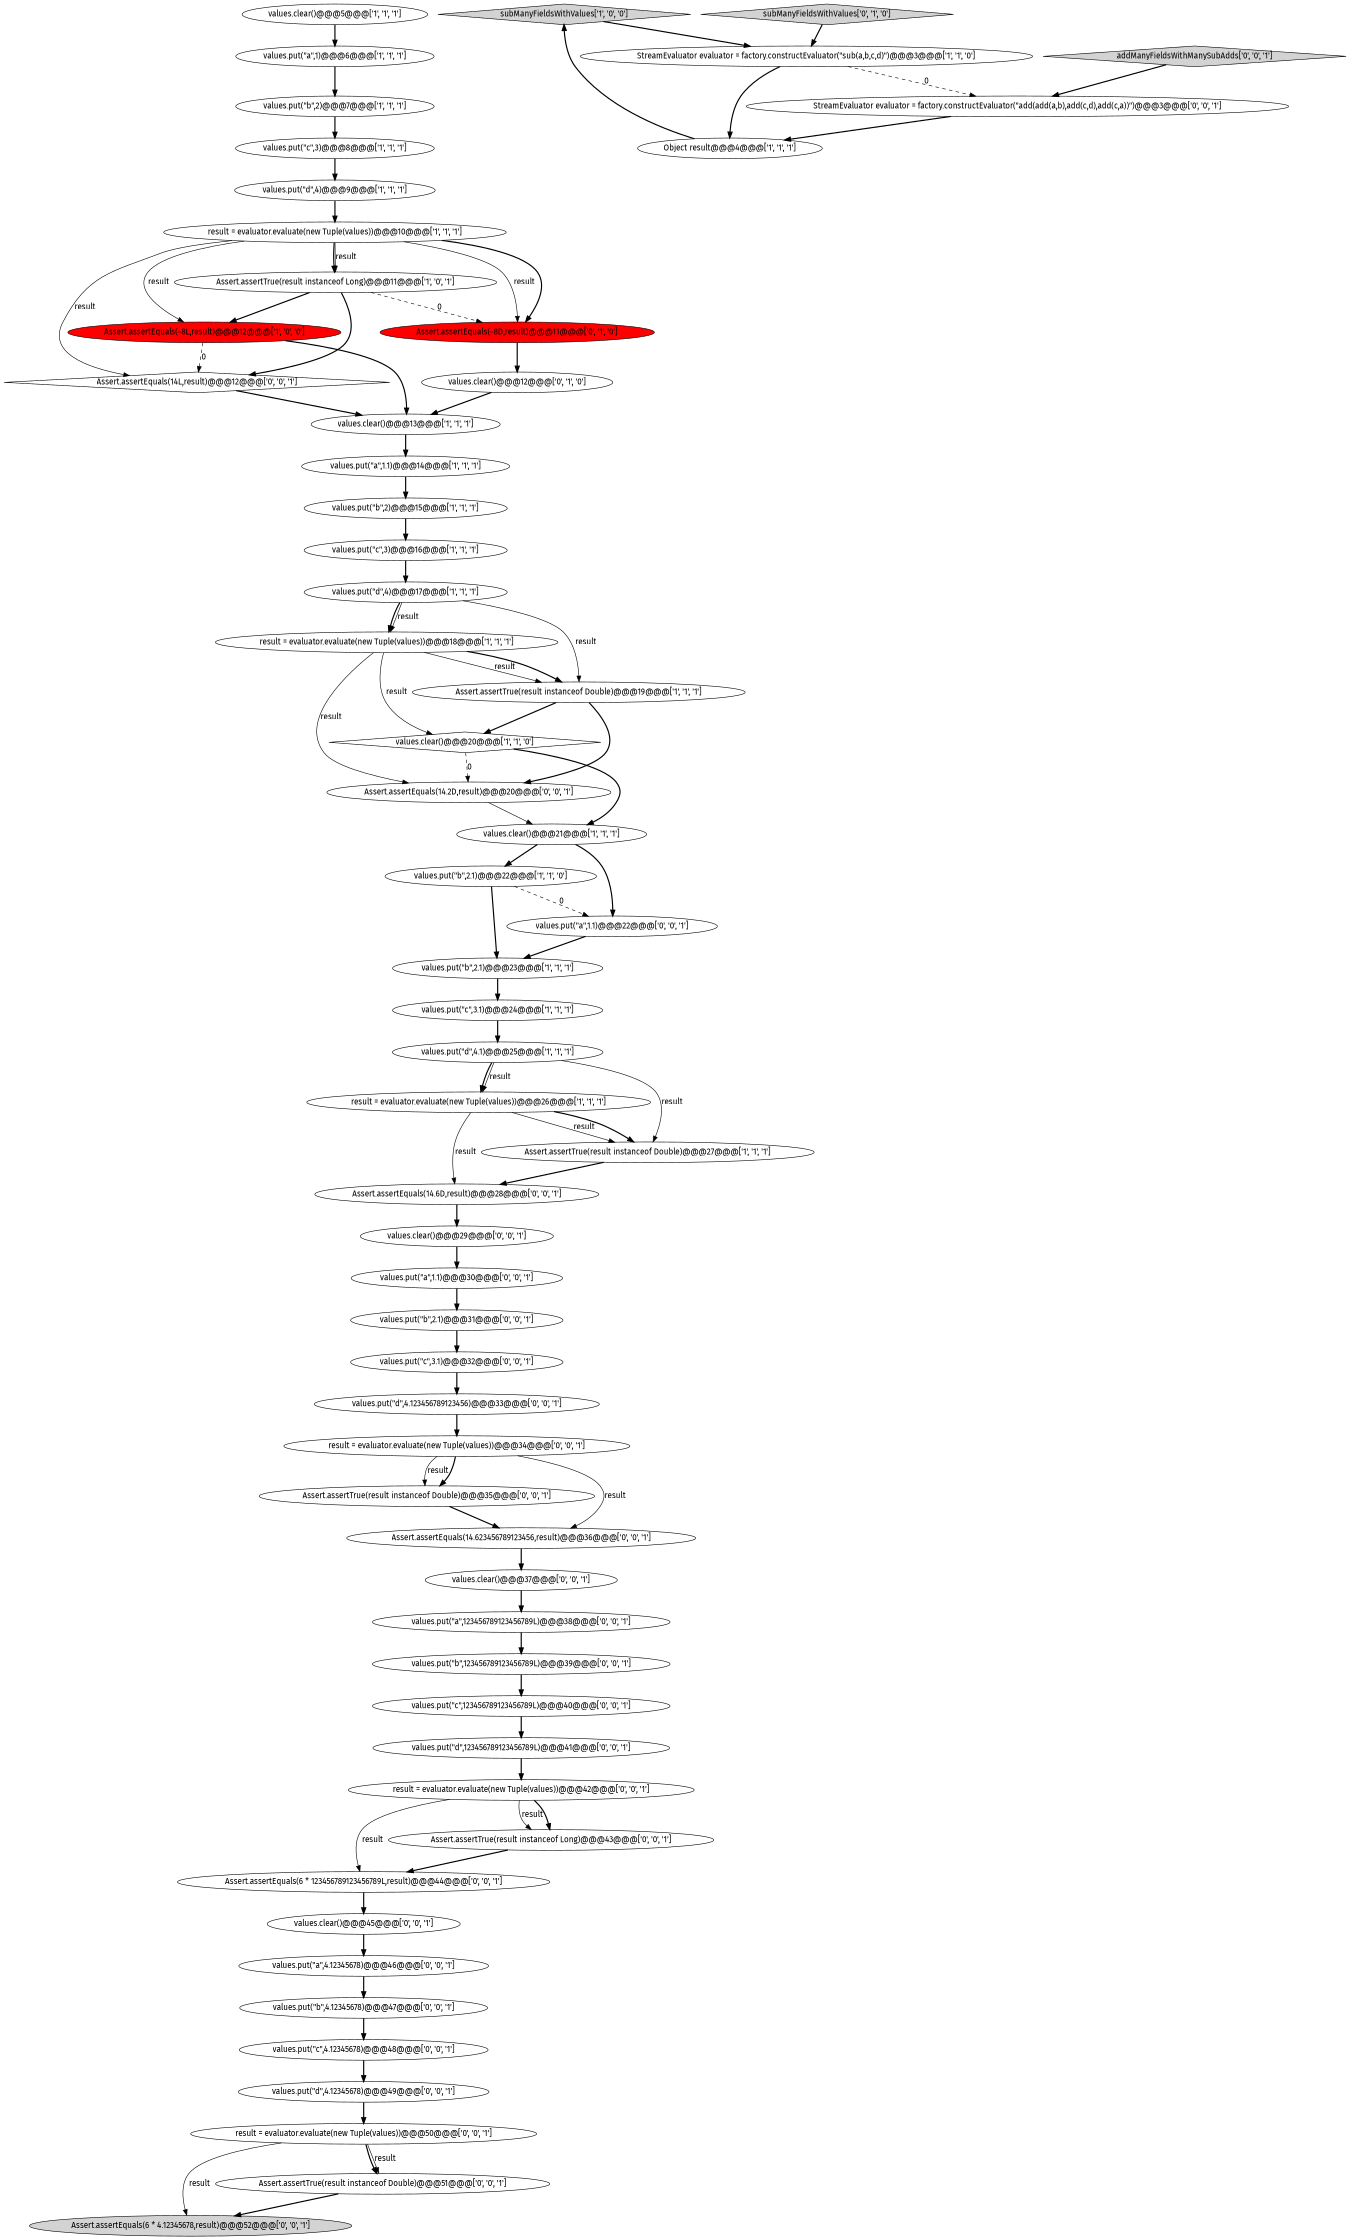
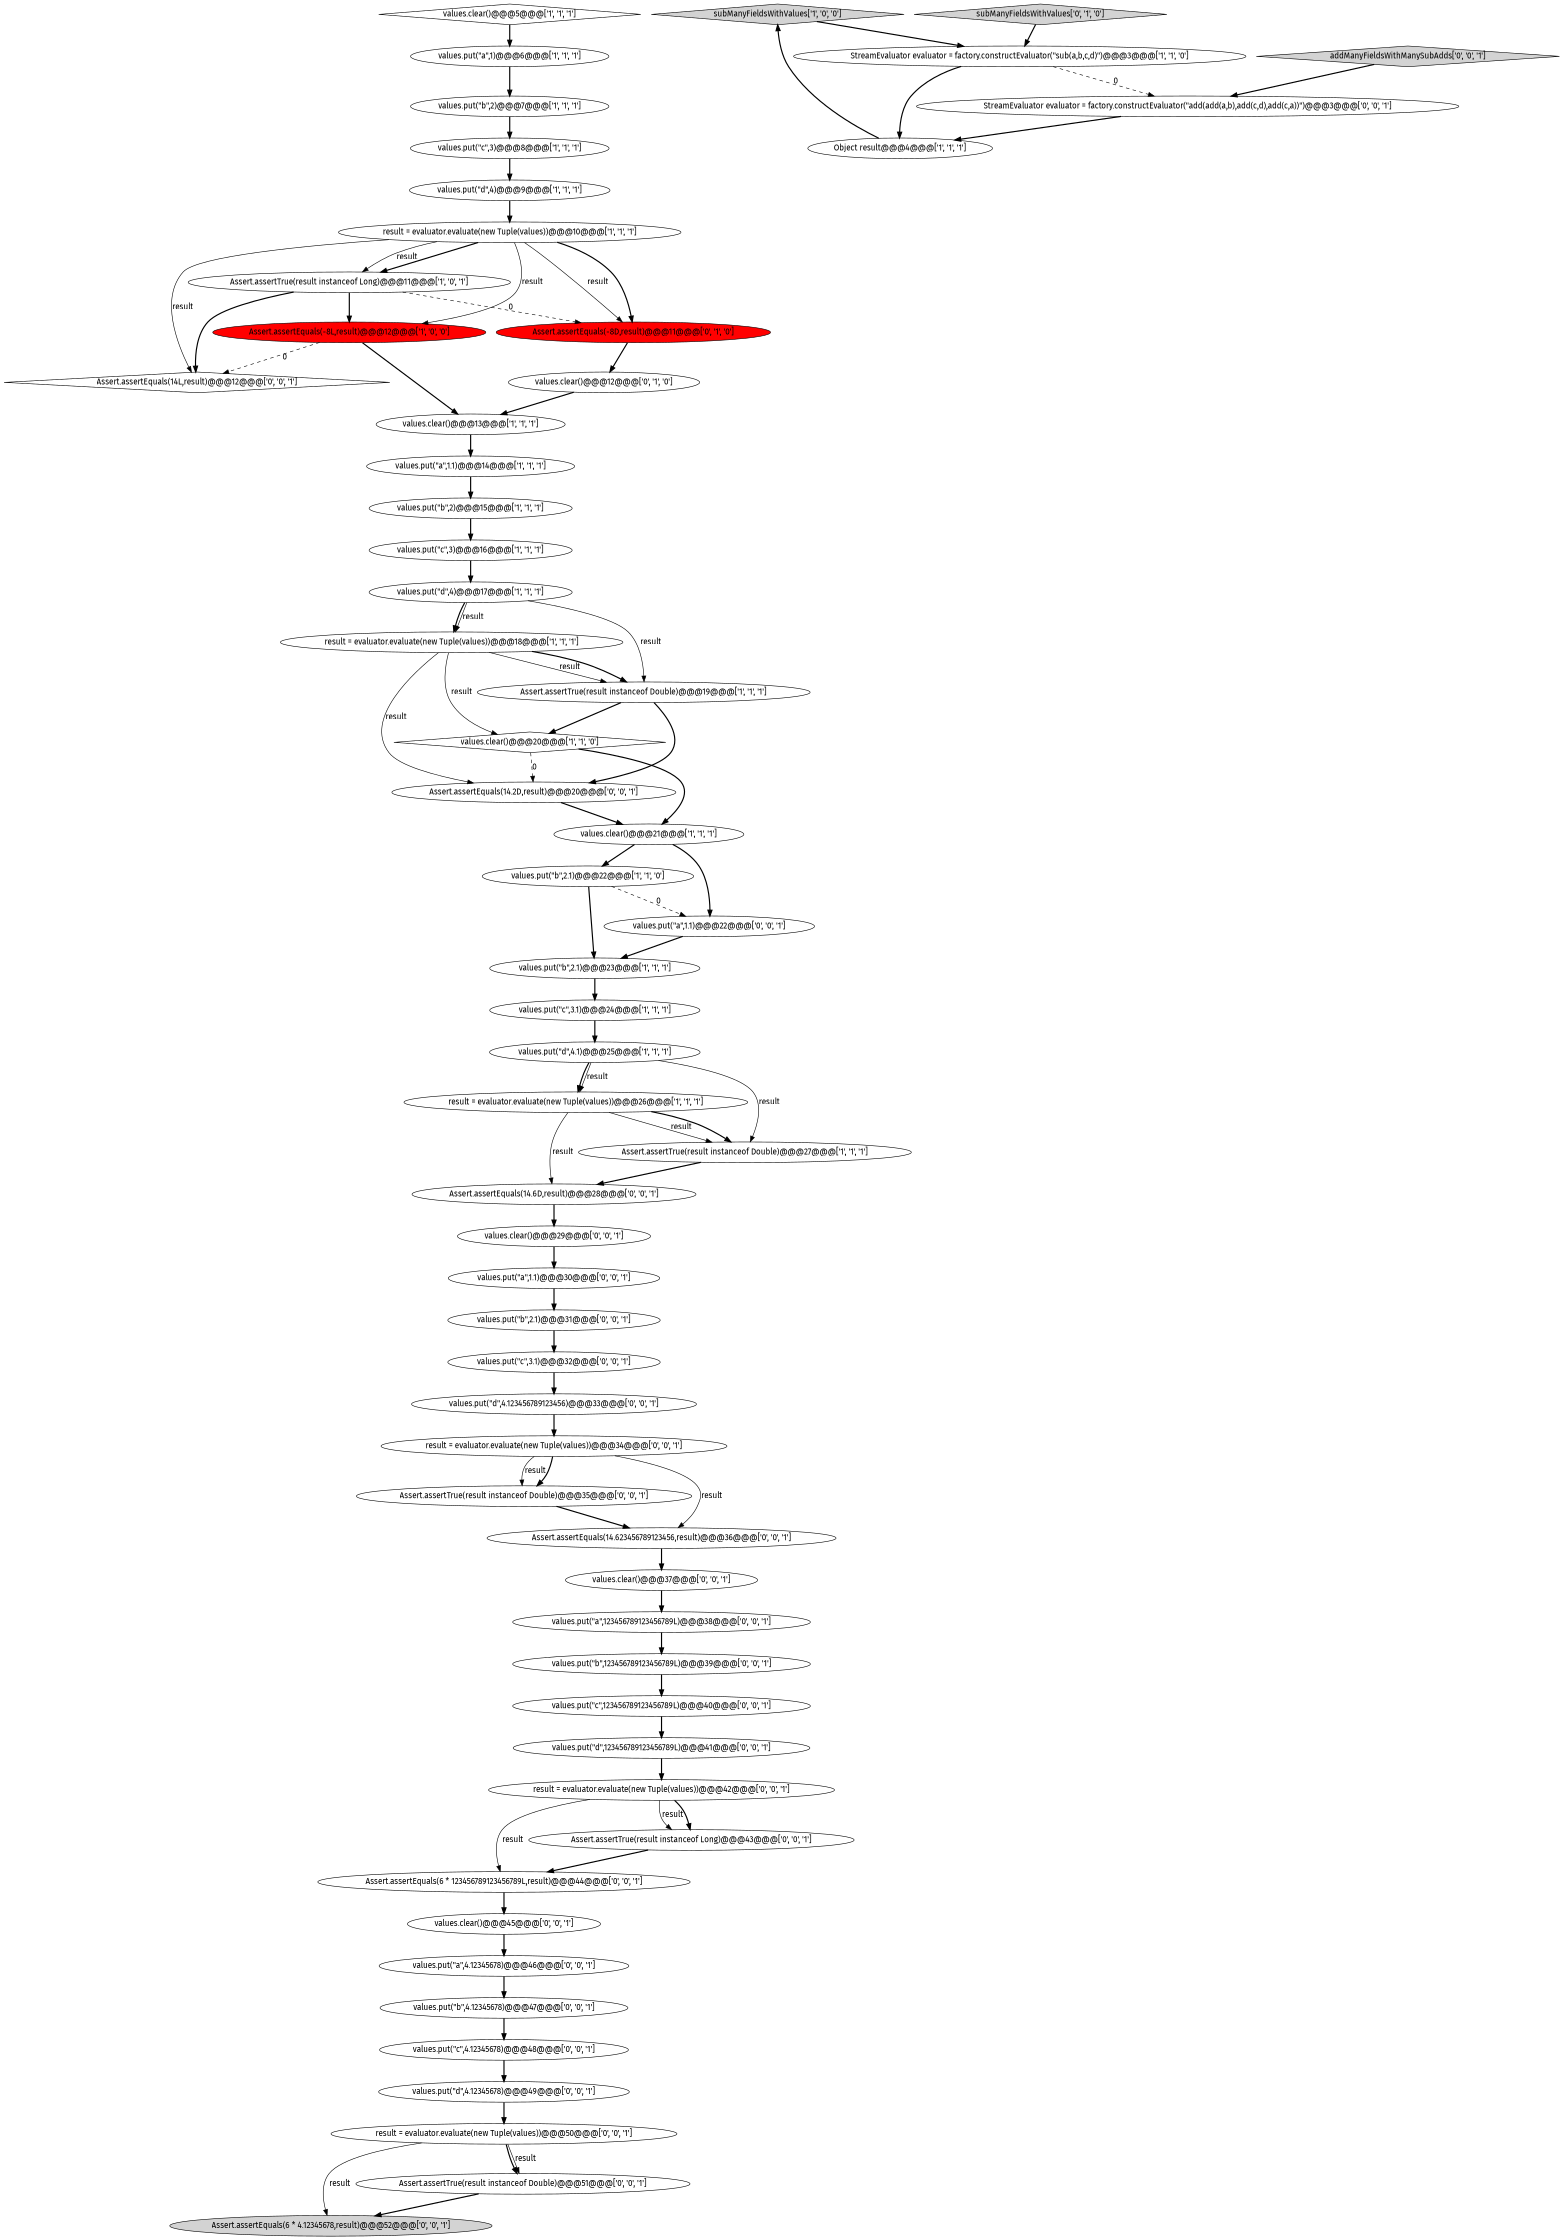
(335, 14) -> (510, 14)
(296, 402) -> none
(508, 812) -> (589, 812)
